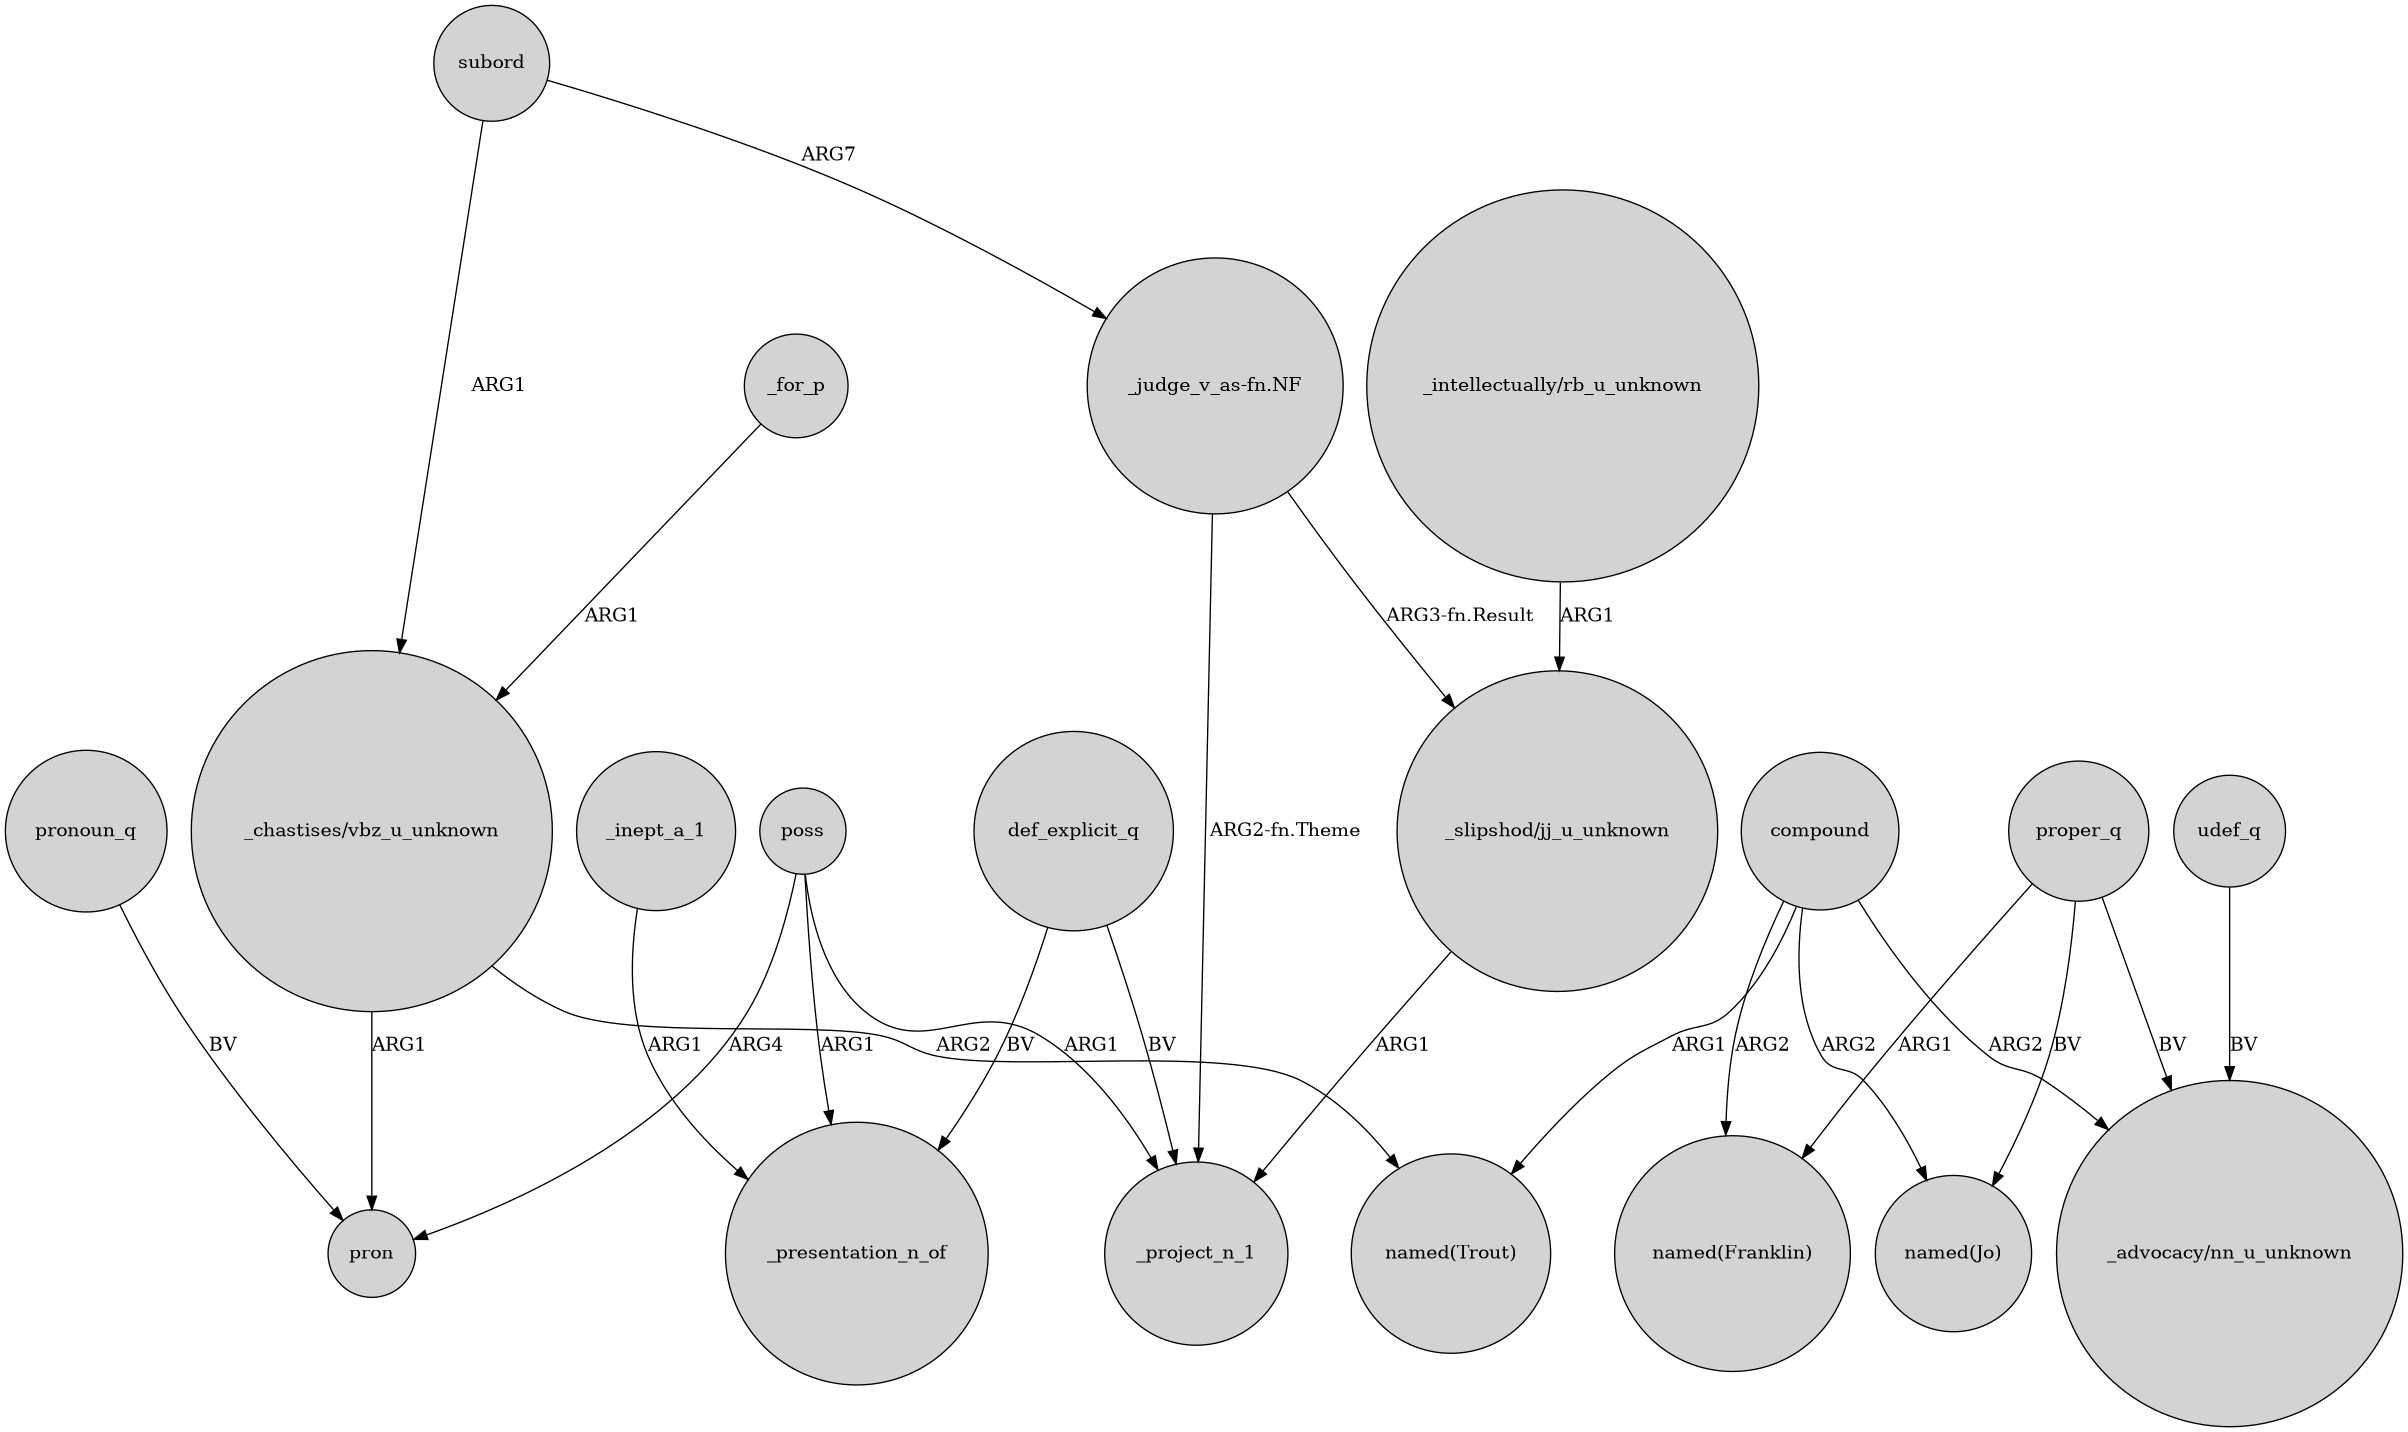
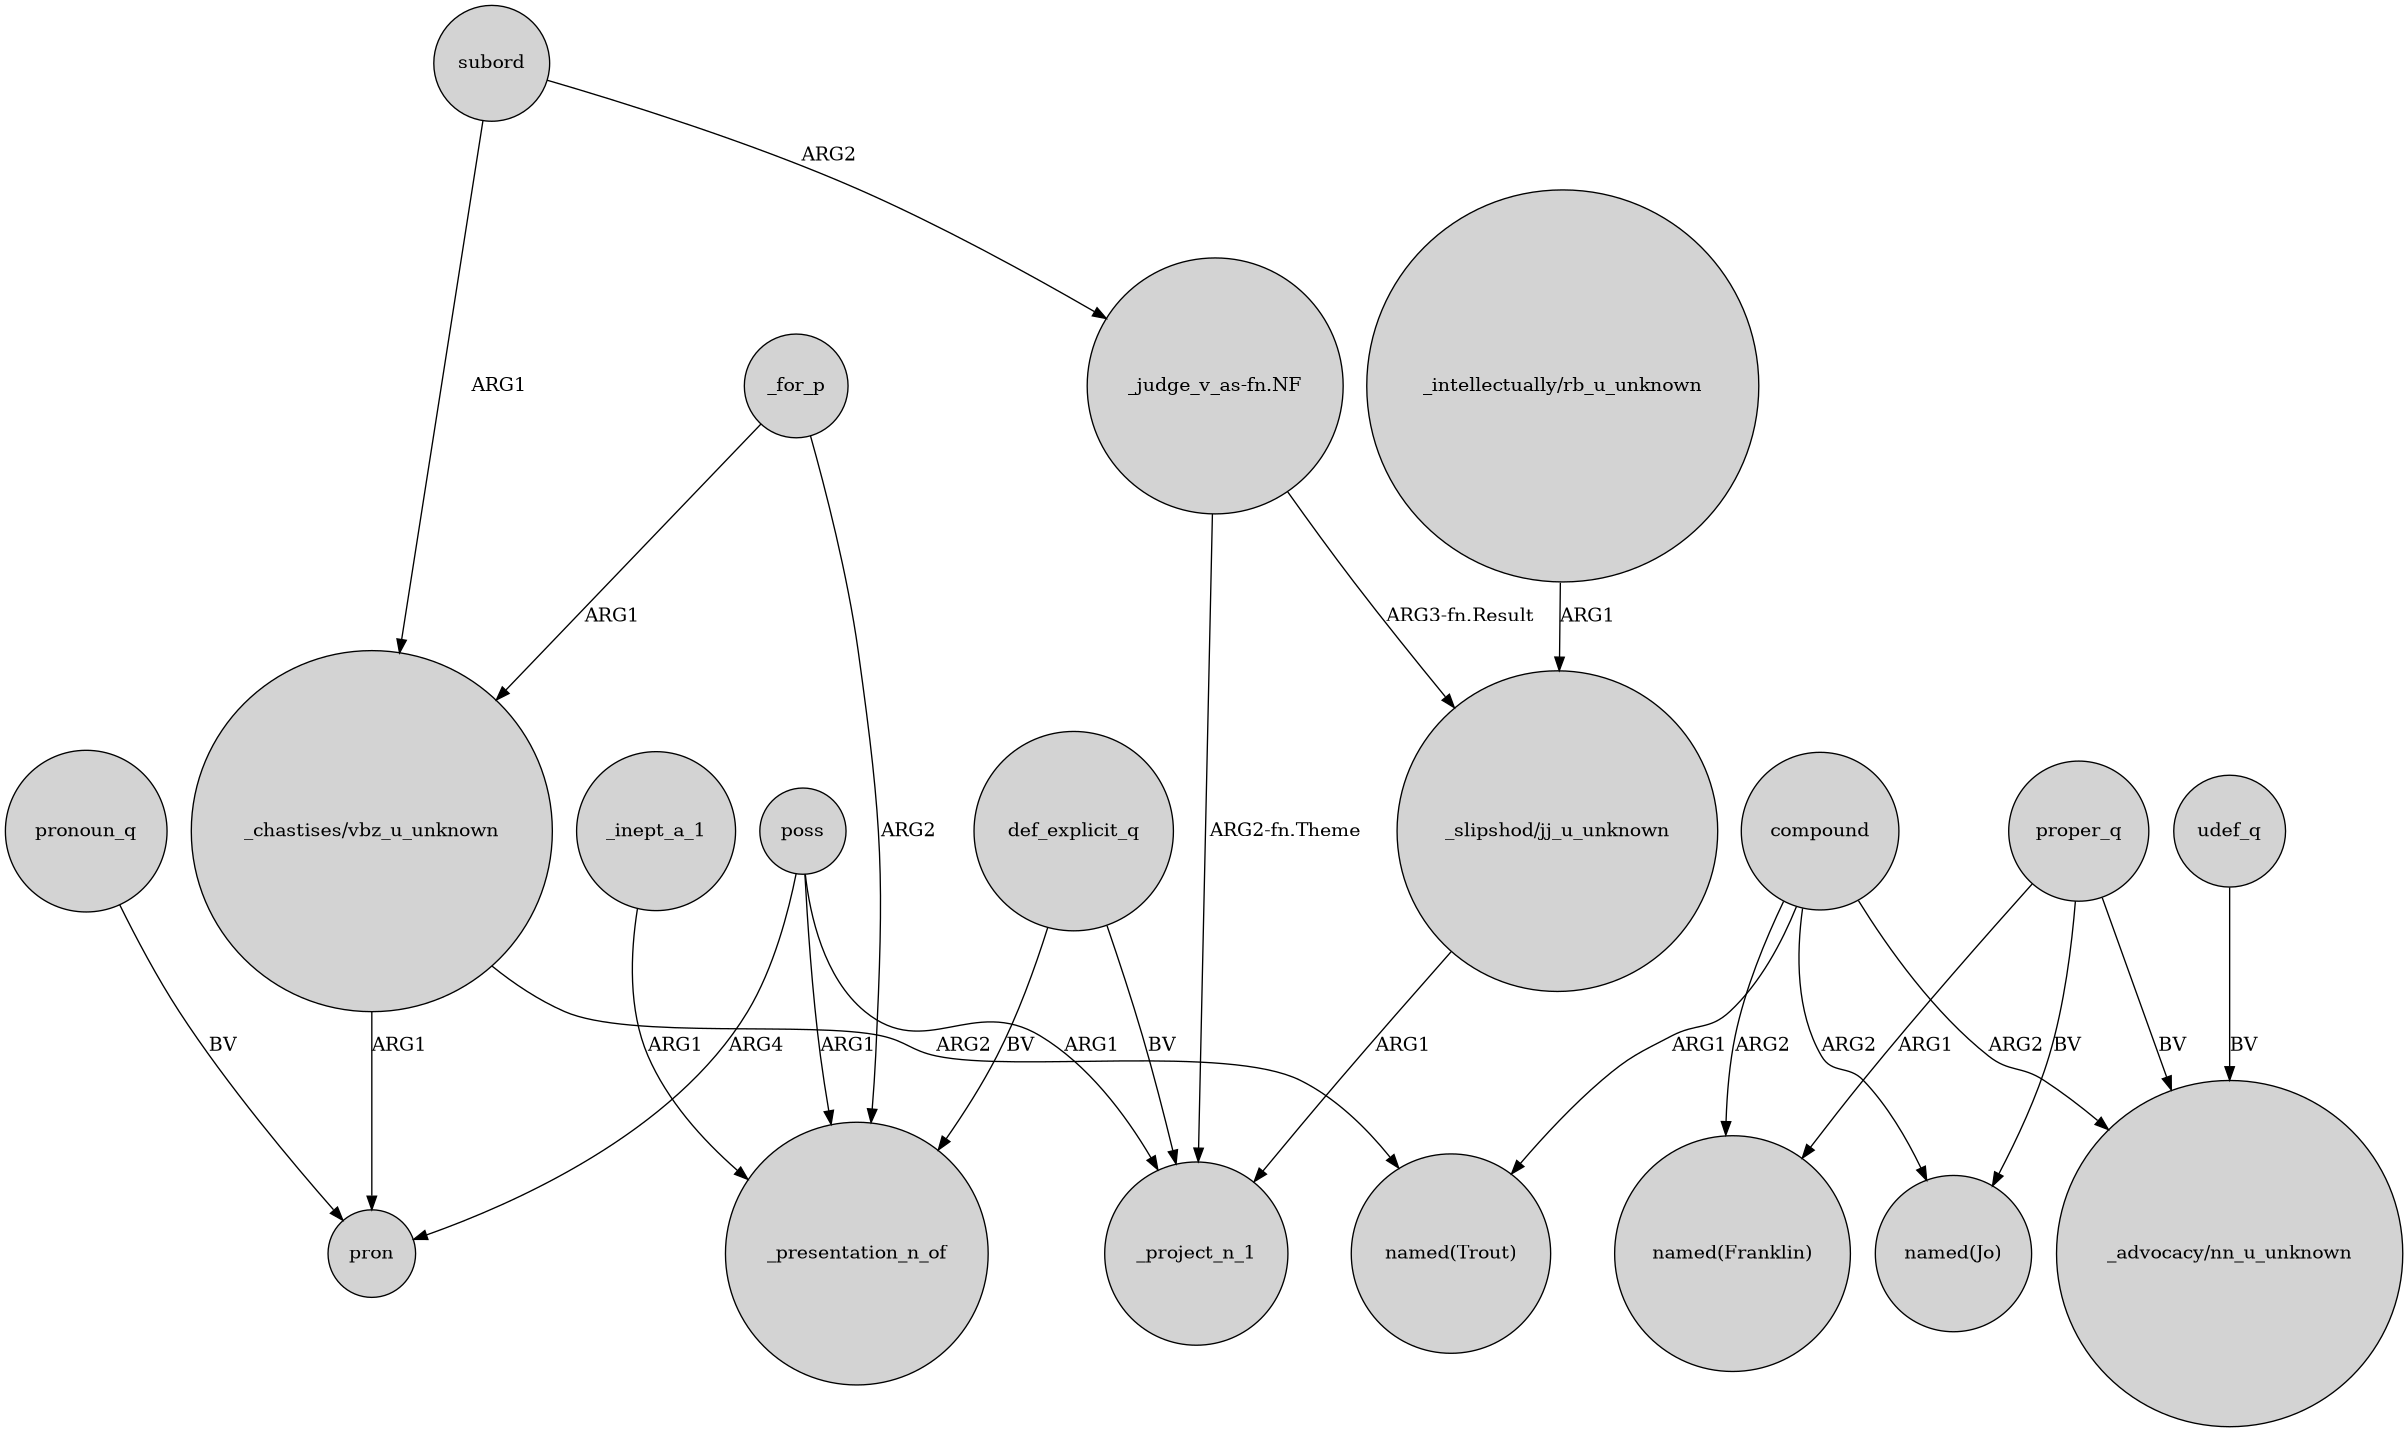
(829, 155) -> (829, 155)
none -> (873, 769)
